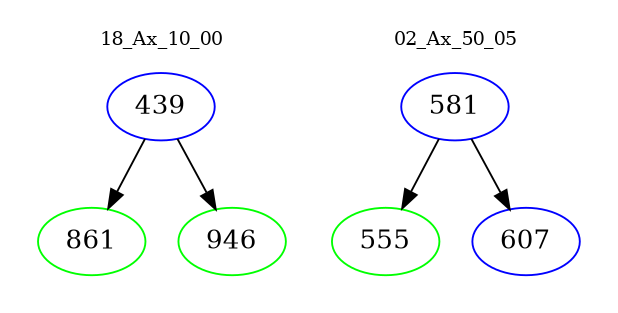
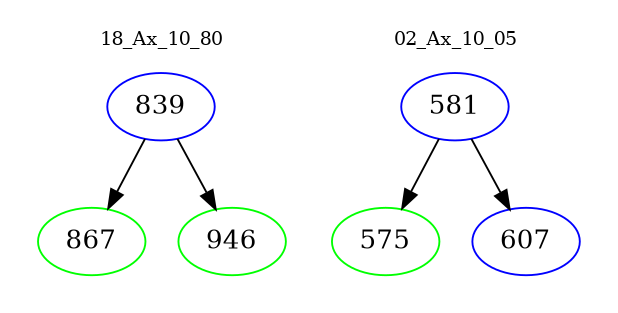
(162, 40) -> (162, 40)
(456, 40) -> (456, 40)
(161, 107) -> (161, 107)
(92, 242) -> (92, 242)
(386, 242) -> (386, 242)
